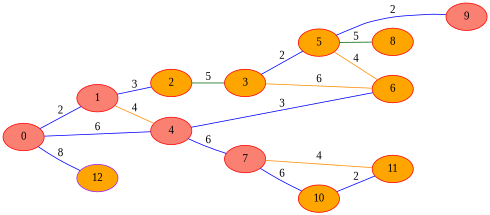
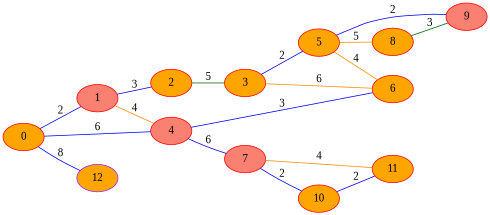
none -> (430, 29)
(356, 42) -> (356, 42)
(24, 137) -> (24, 137)
(282, 174) -> (282, 174)
